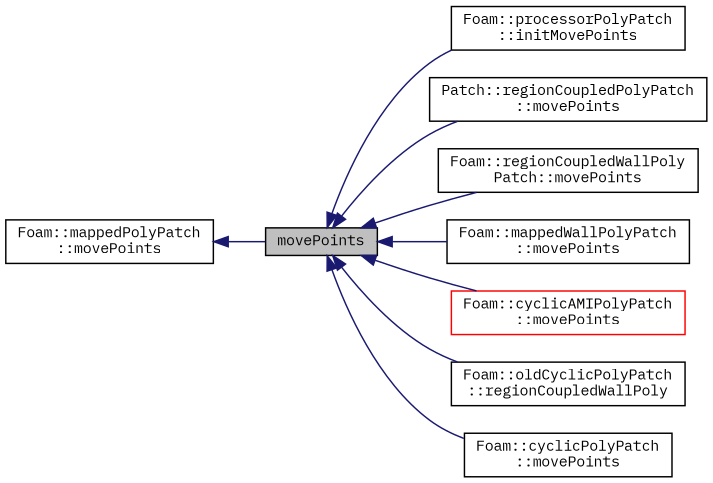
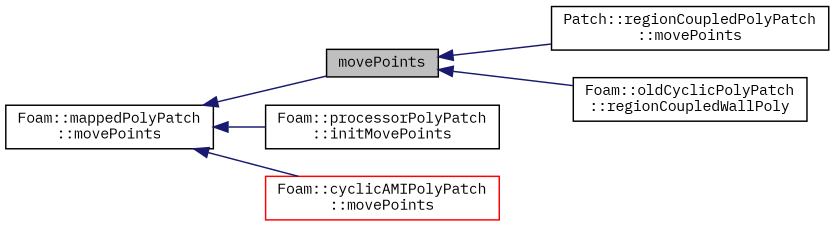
(377, 121) -> (247, 127)
(568, 171) -> none
(568, 242) -> none
(425, 277) -> (253, 164)
(568, 455) -> none
